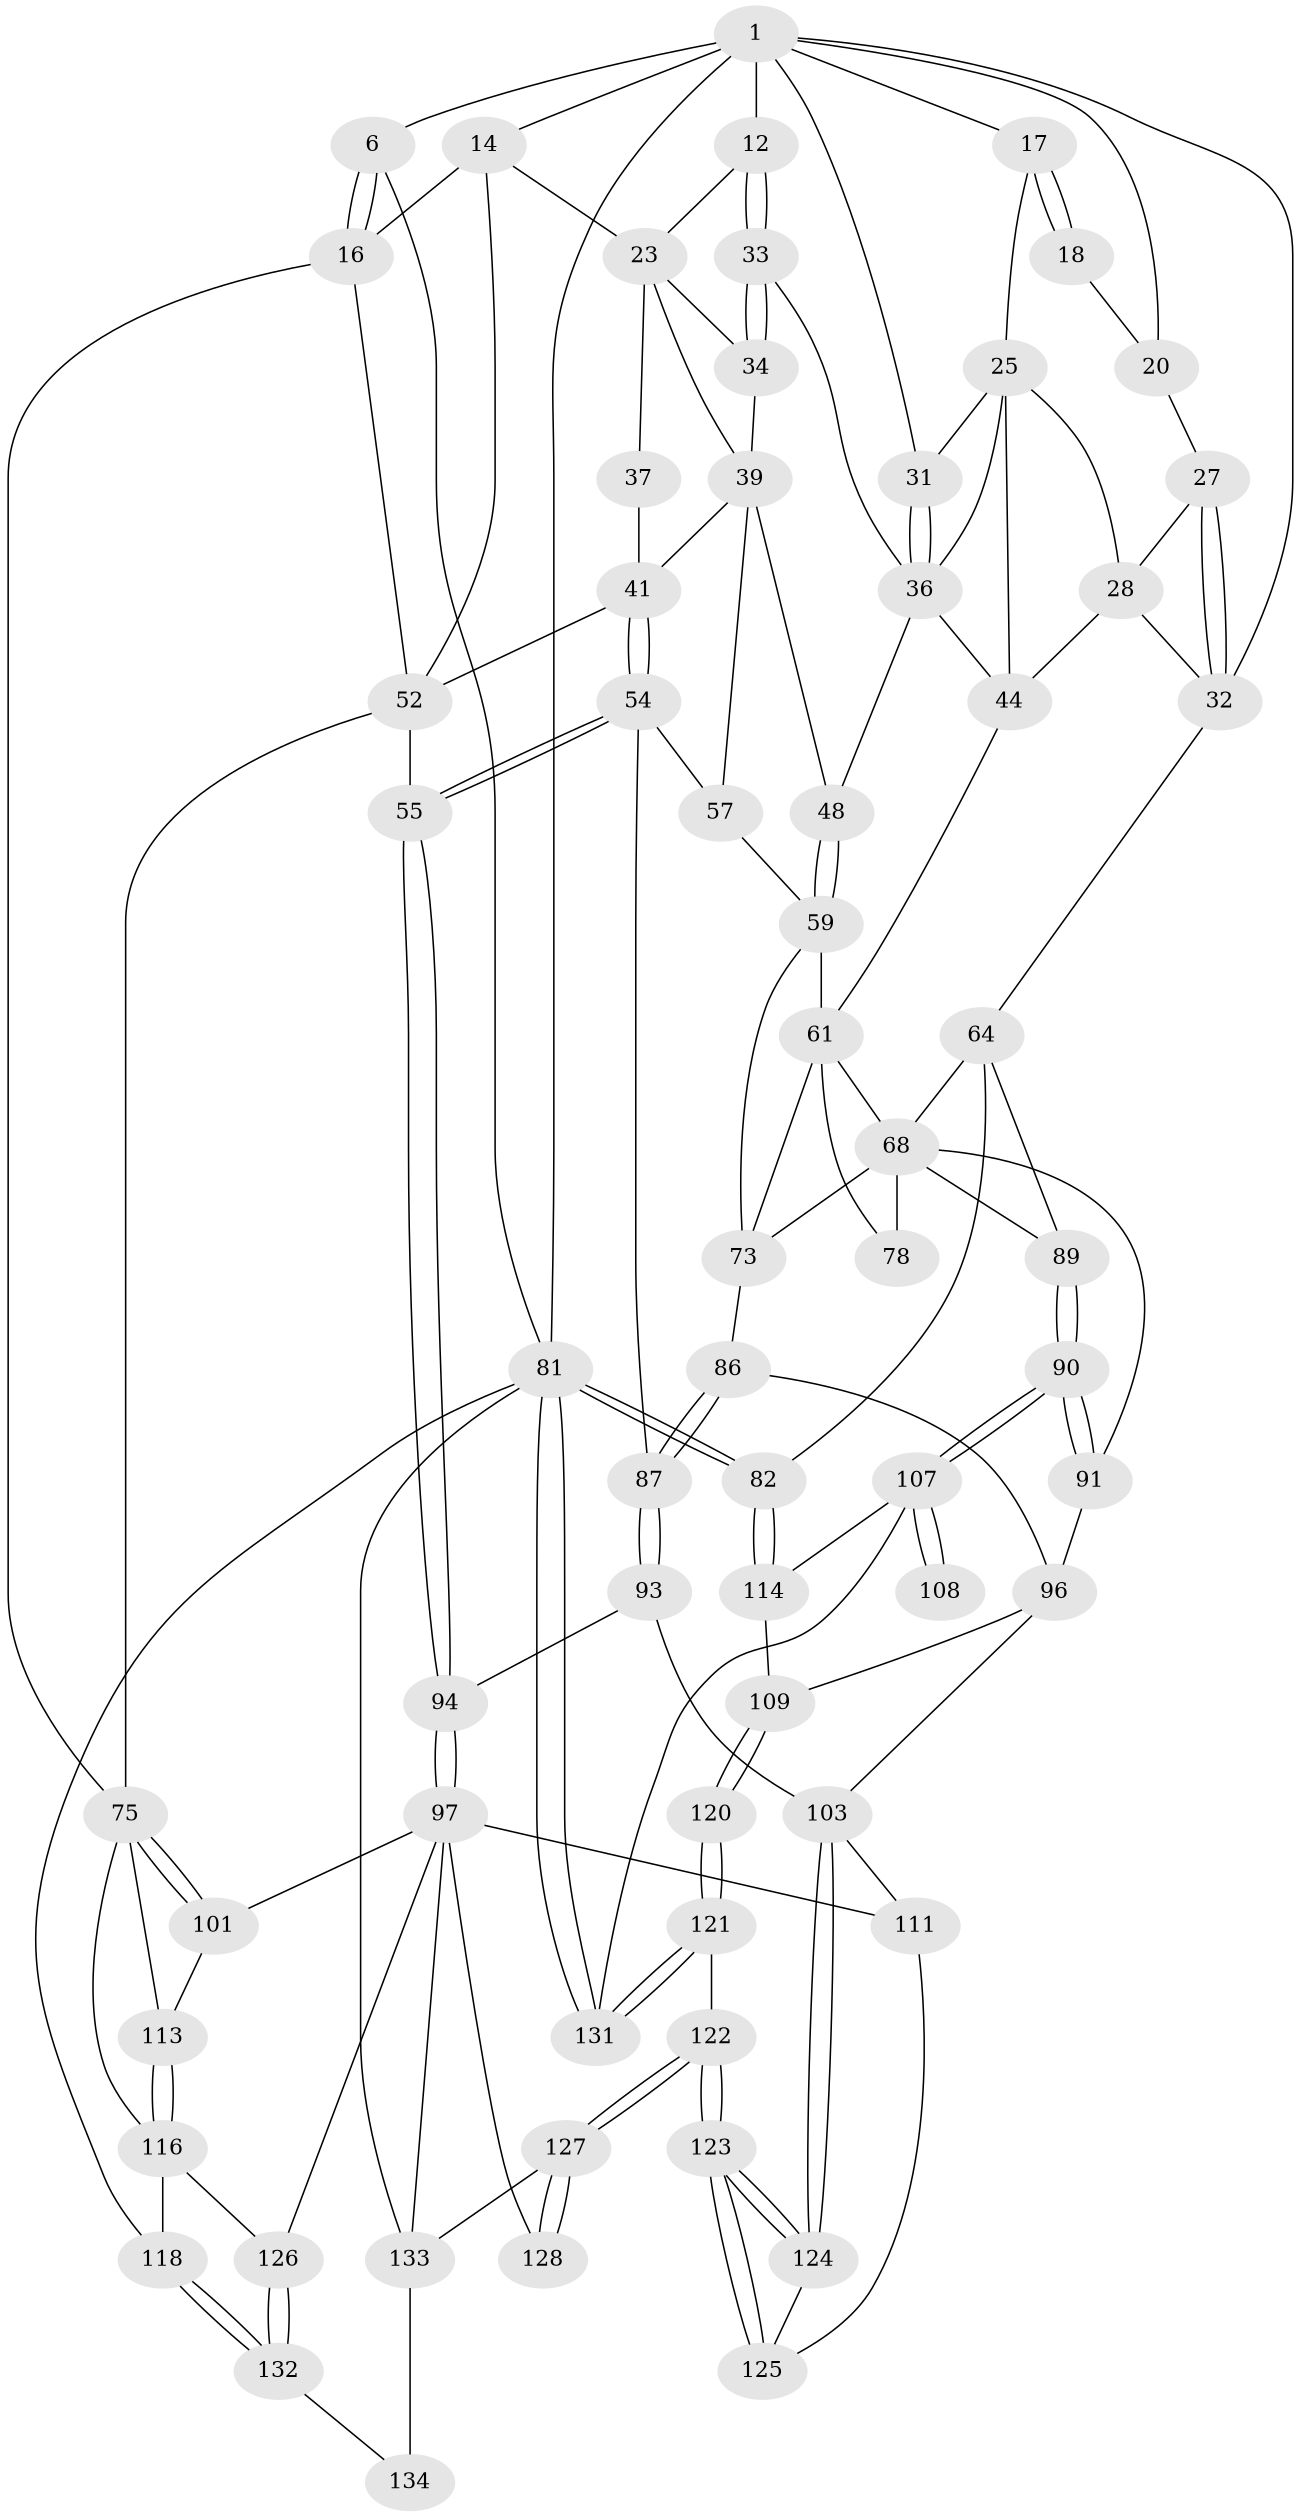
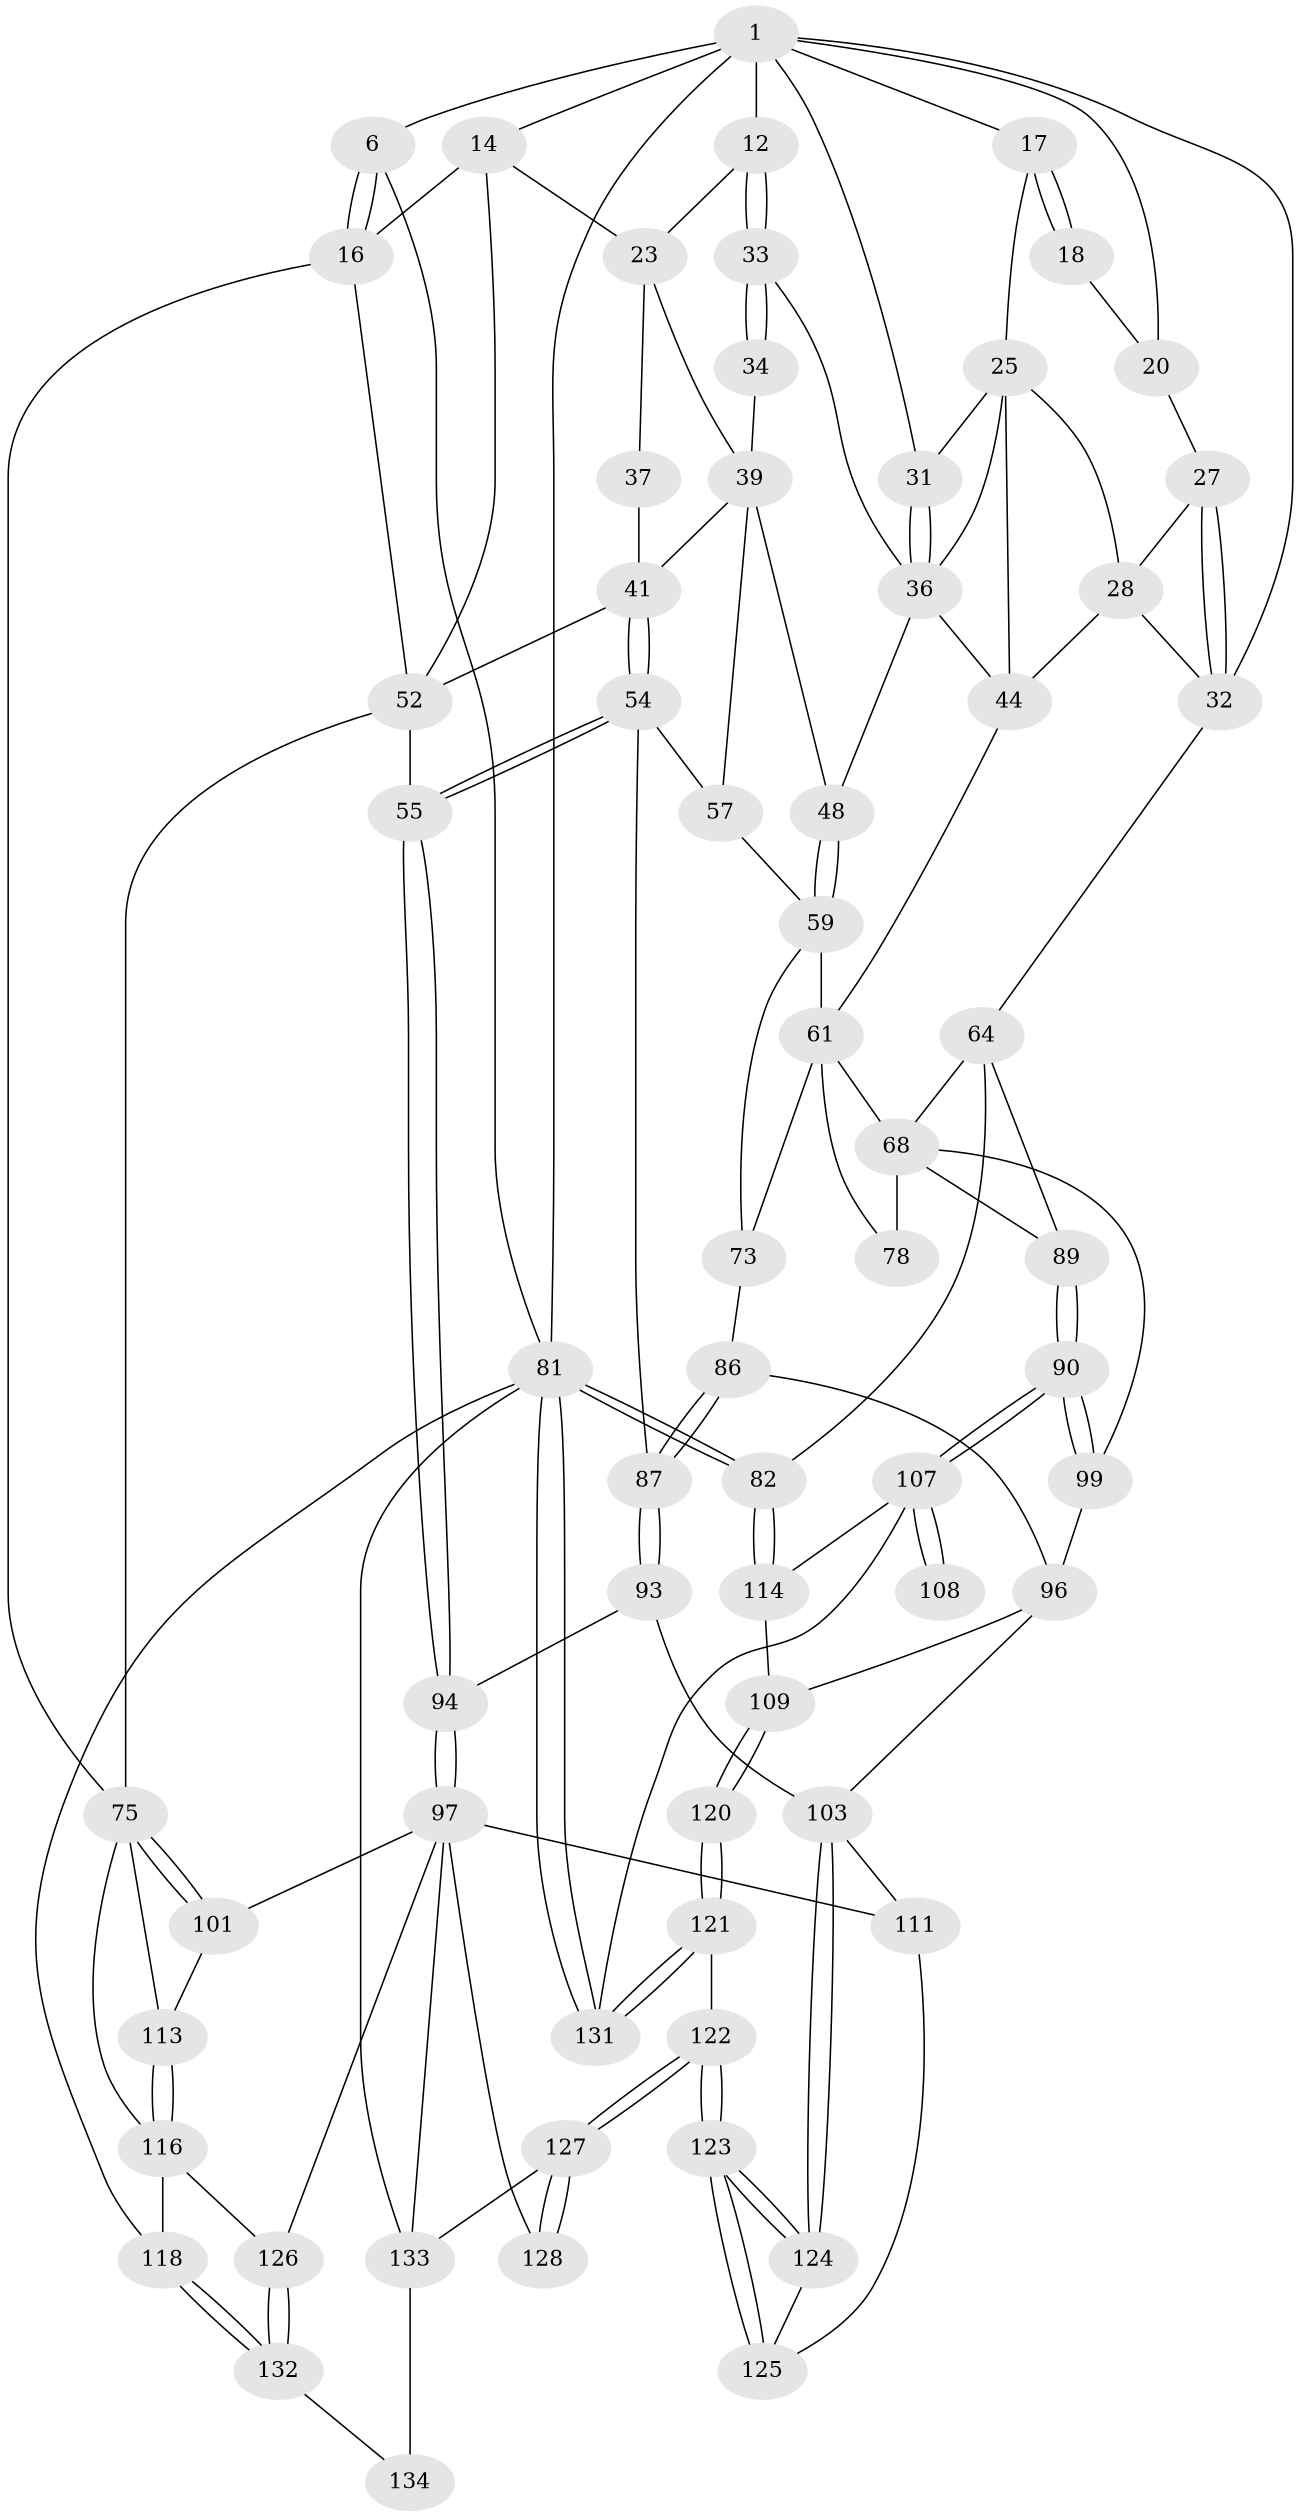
(701, 312) -> none
(820, 1203) -> none
(1090, 1481) -> (1090, 1481)
